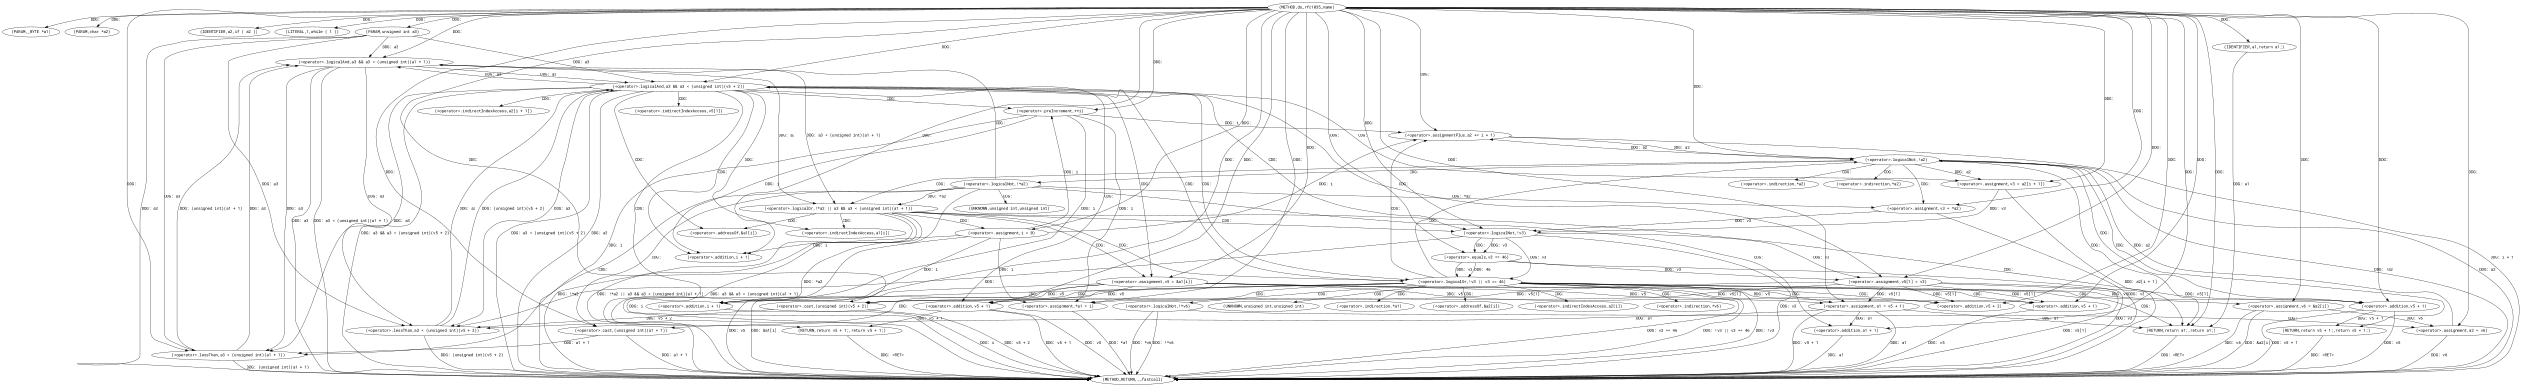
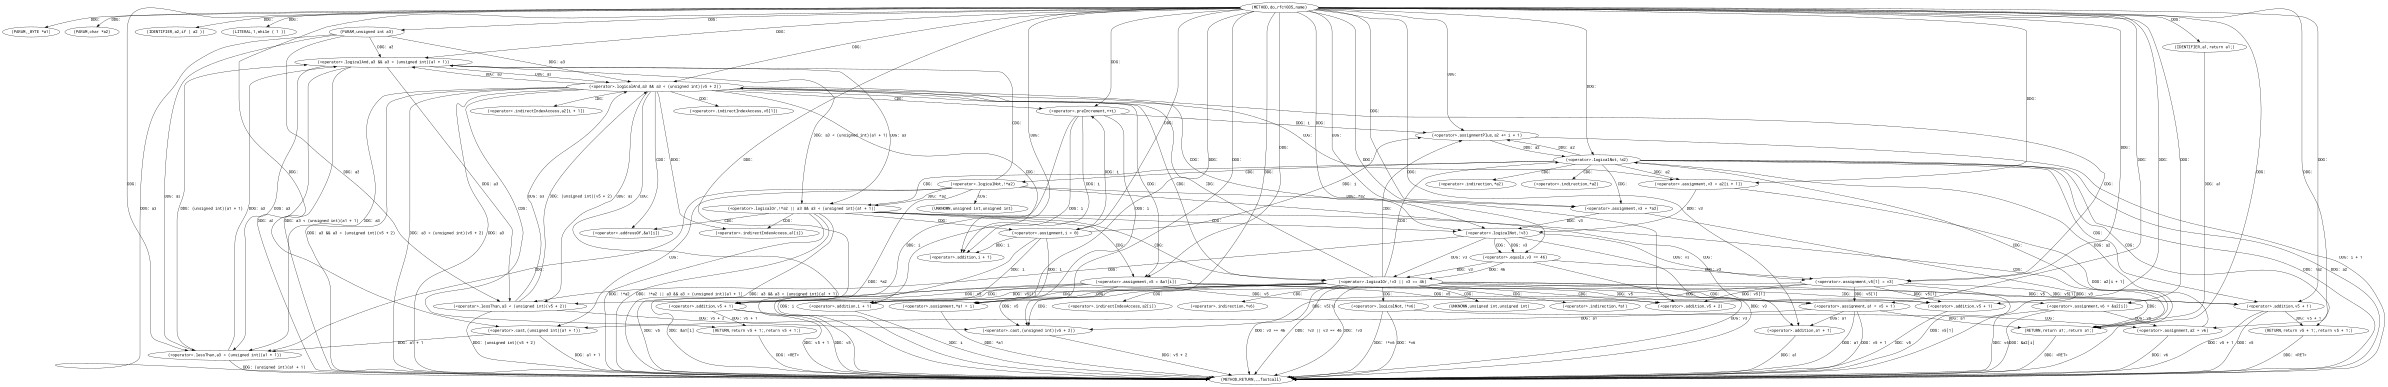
(1466, 306) -> none
(627, 318) -> (781, 324)
